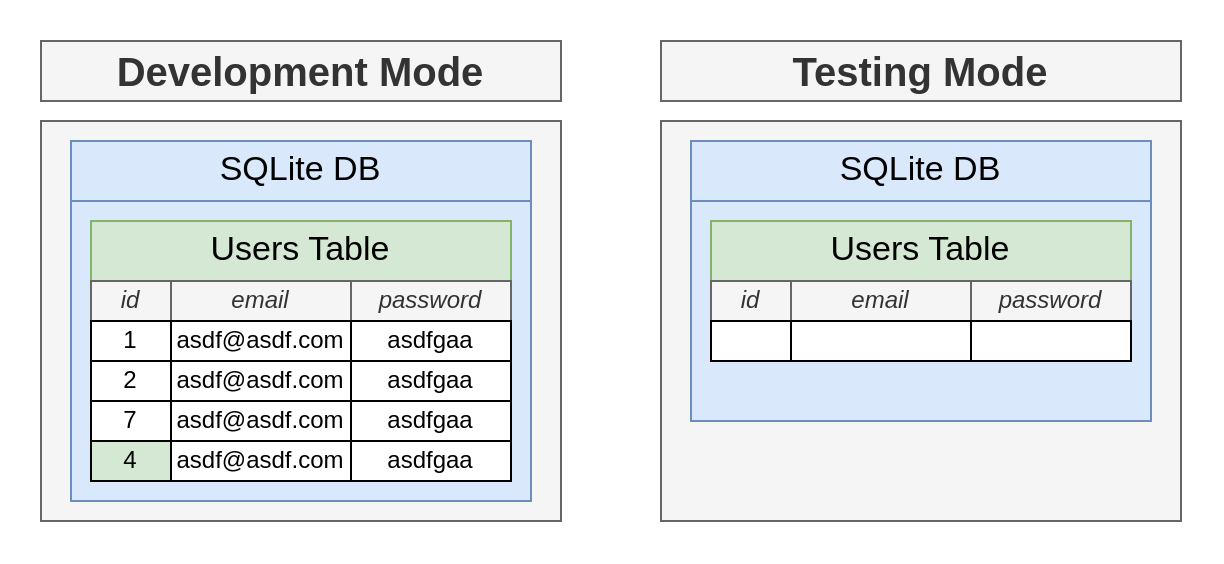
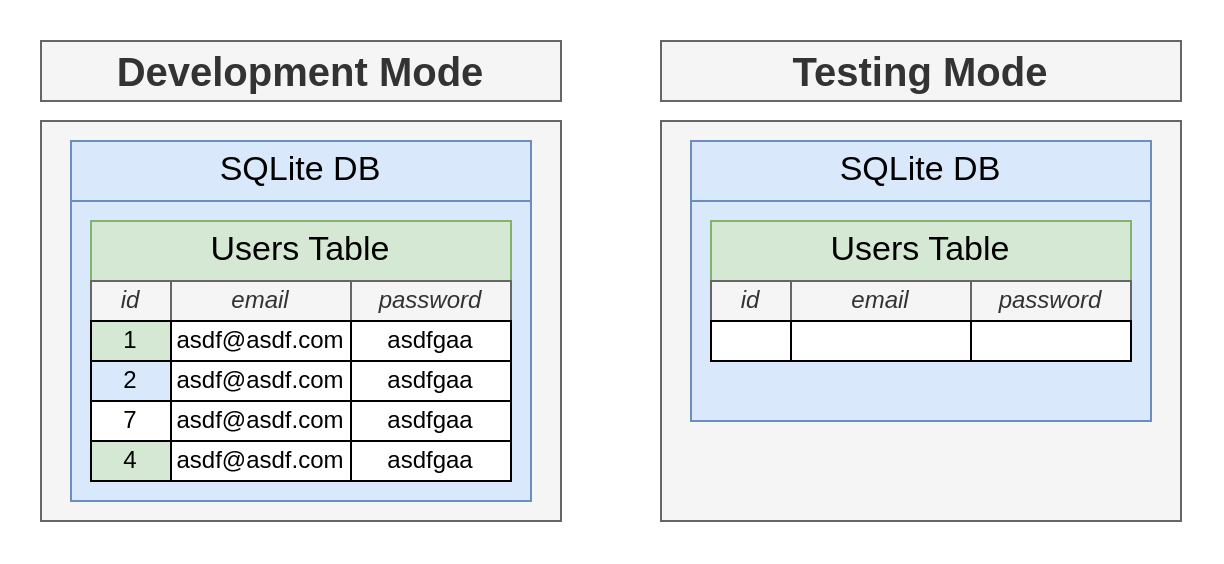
(131, 341) -> (131, 341)
(131, 381) -> (131, 381)
